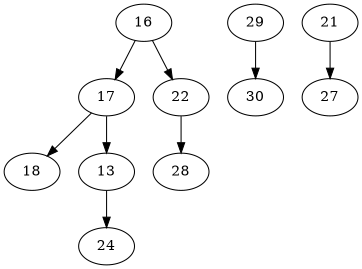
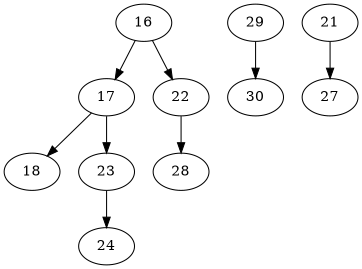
(107, 172) -> (107, 172)
